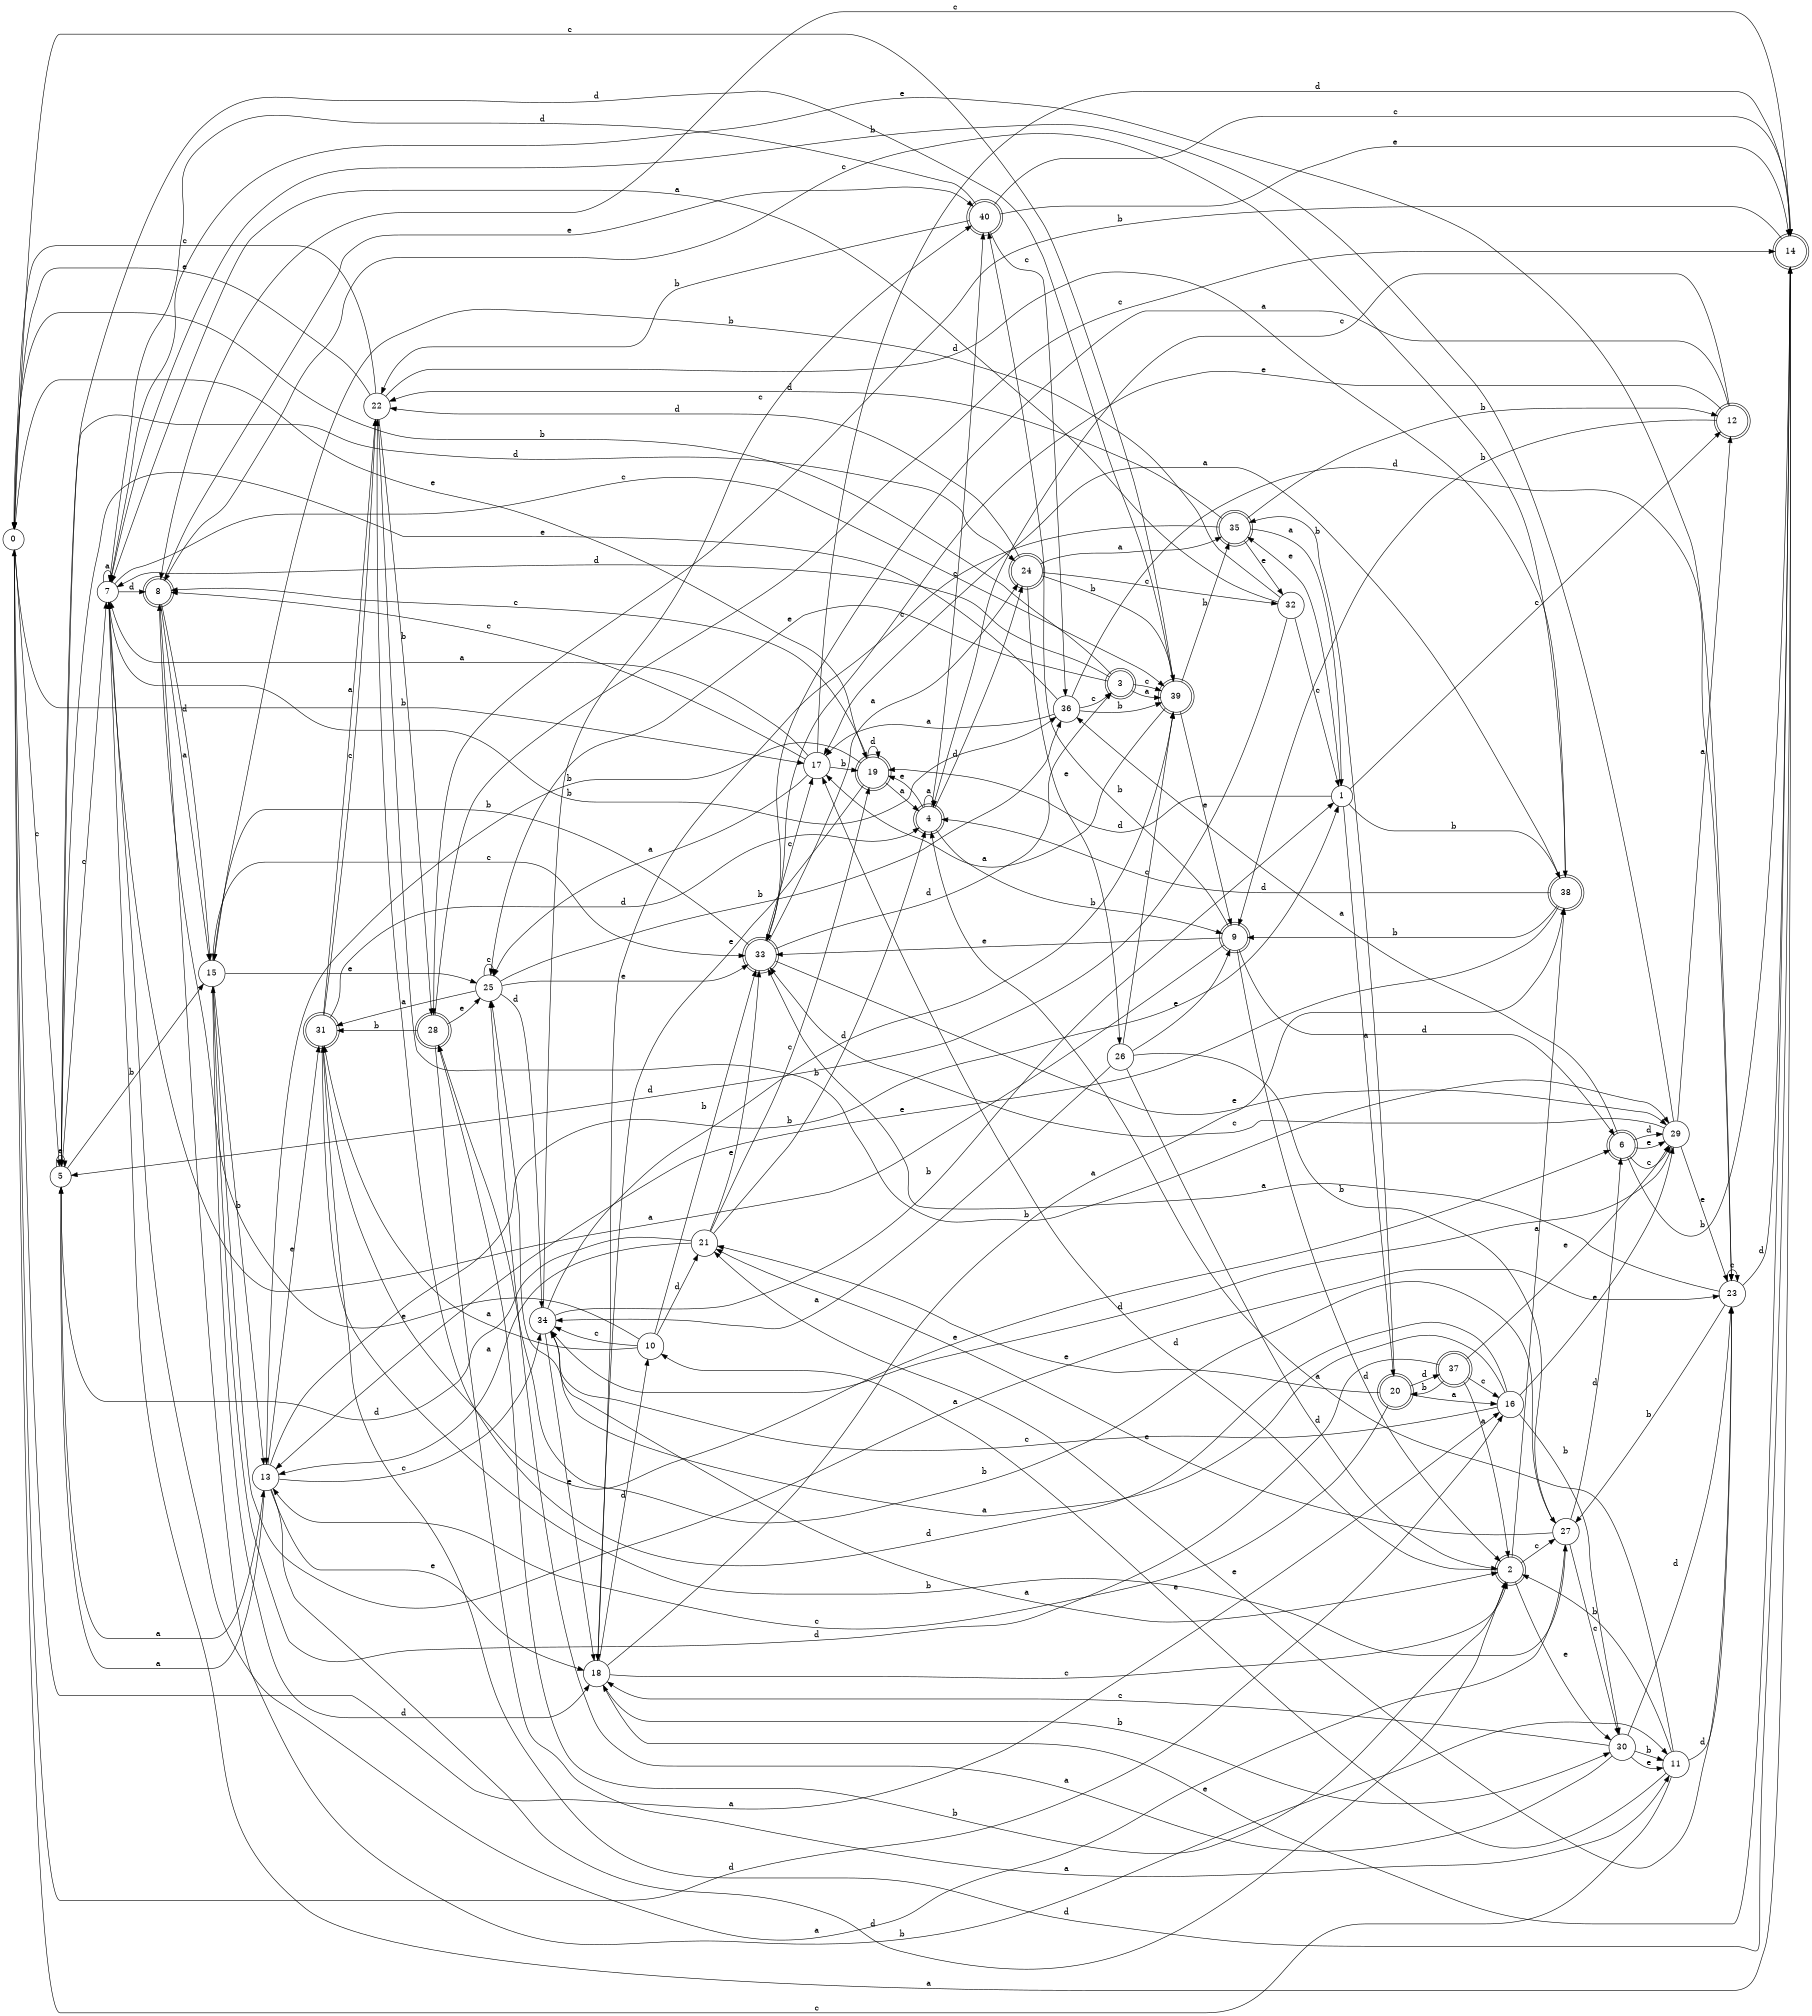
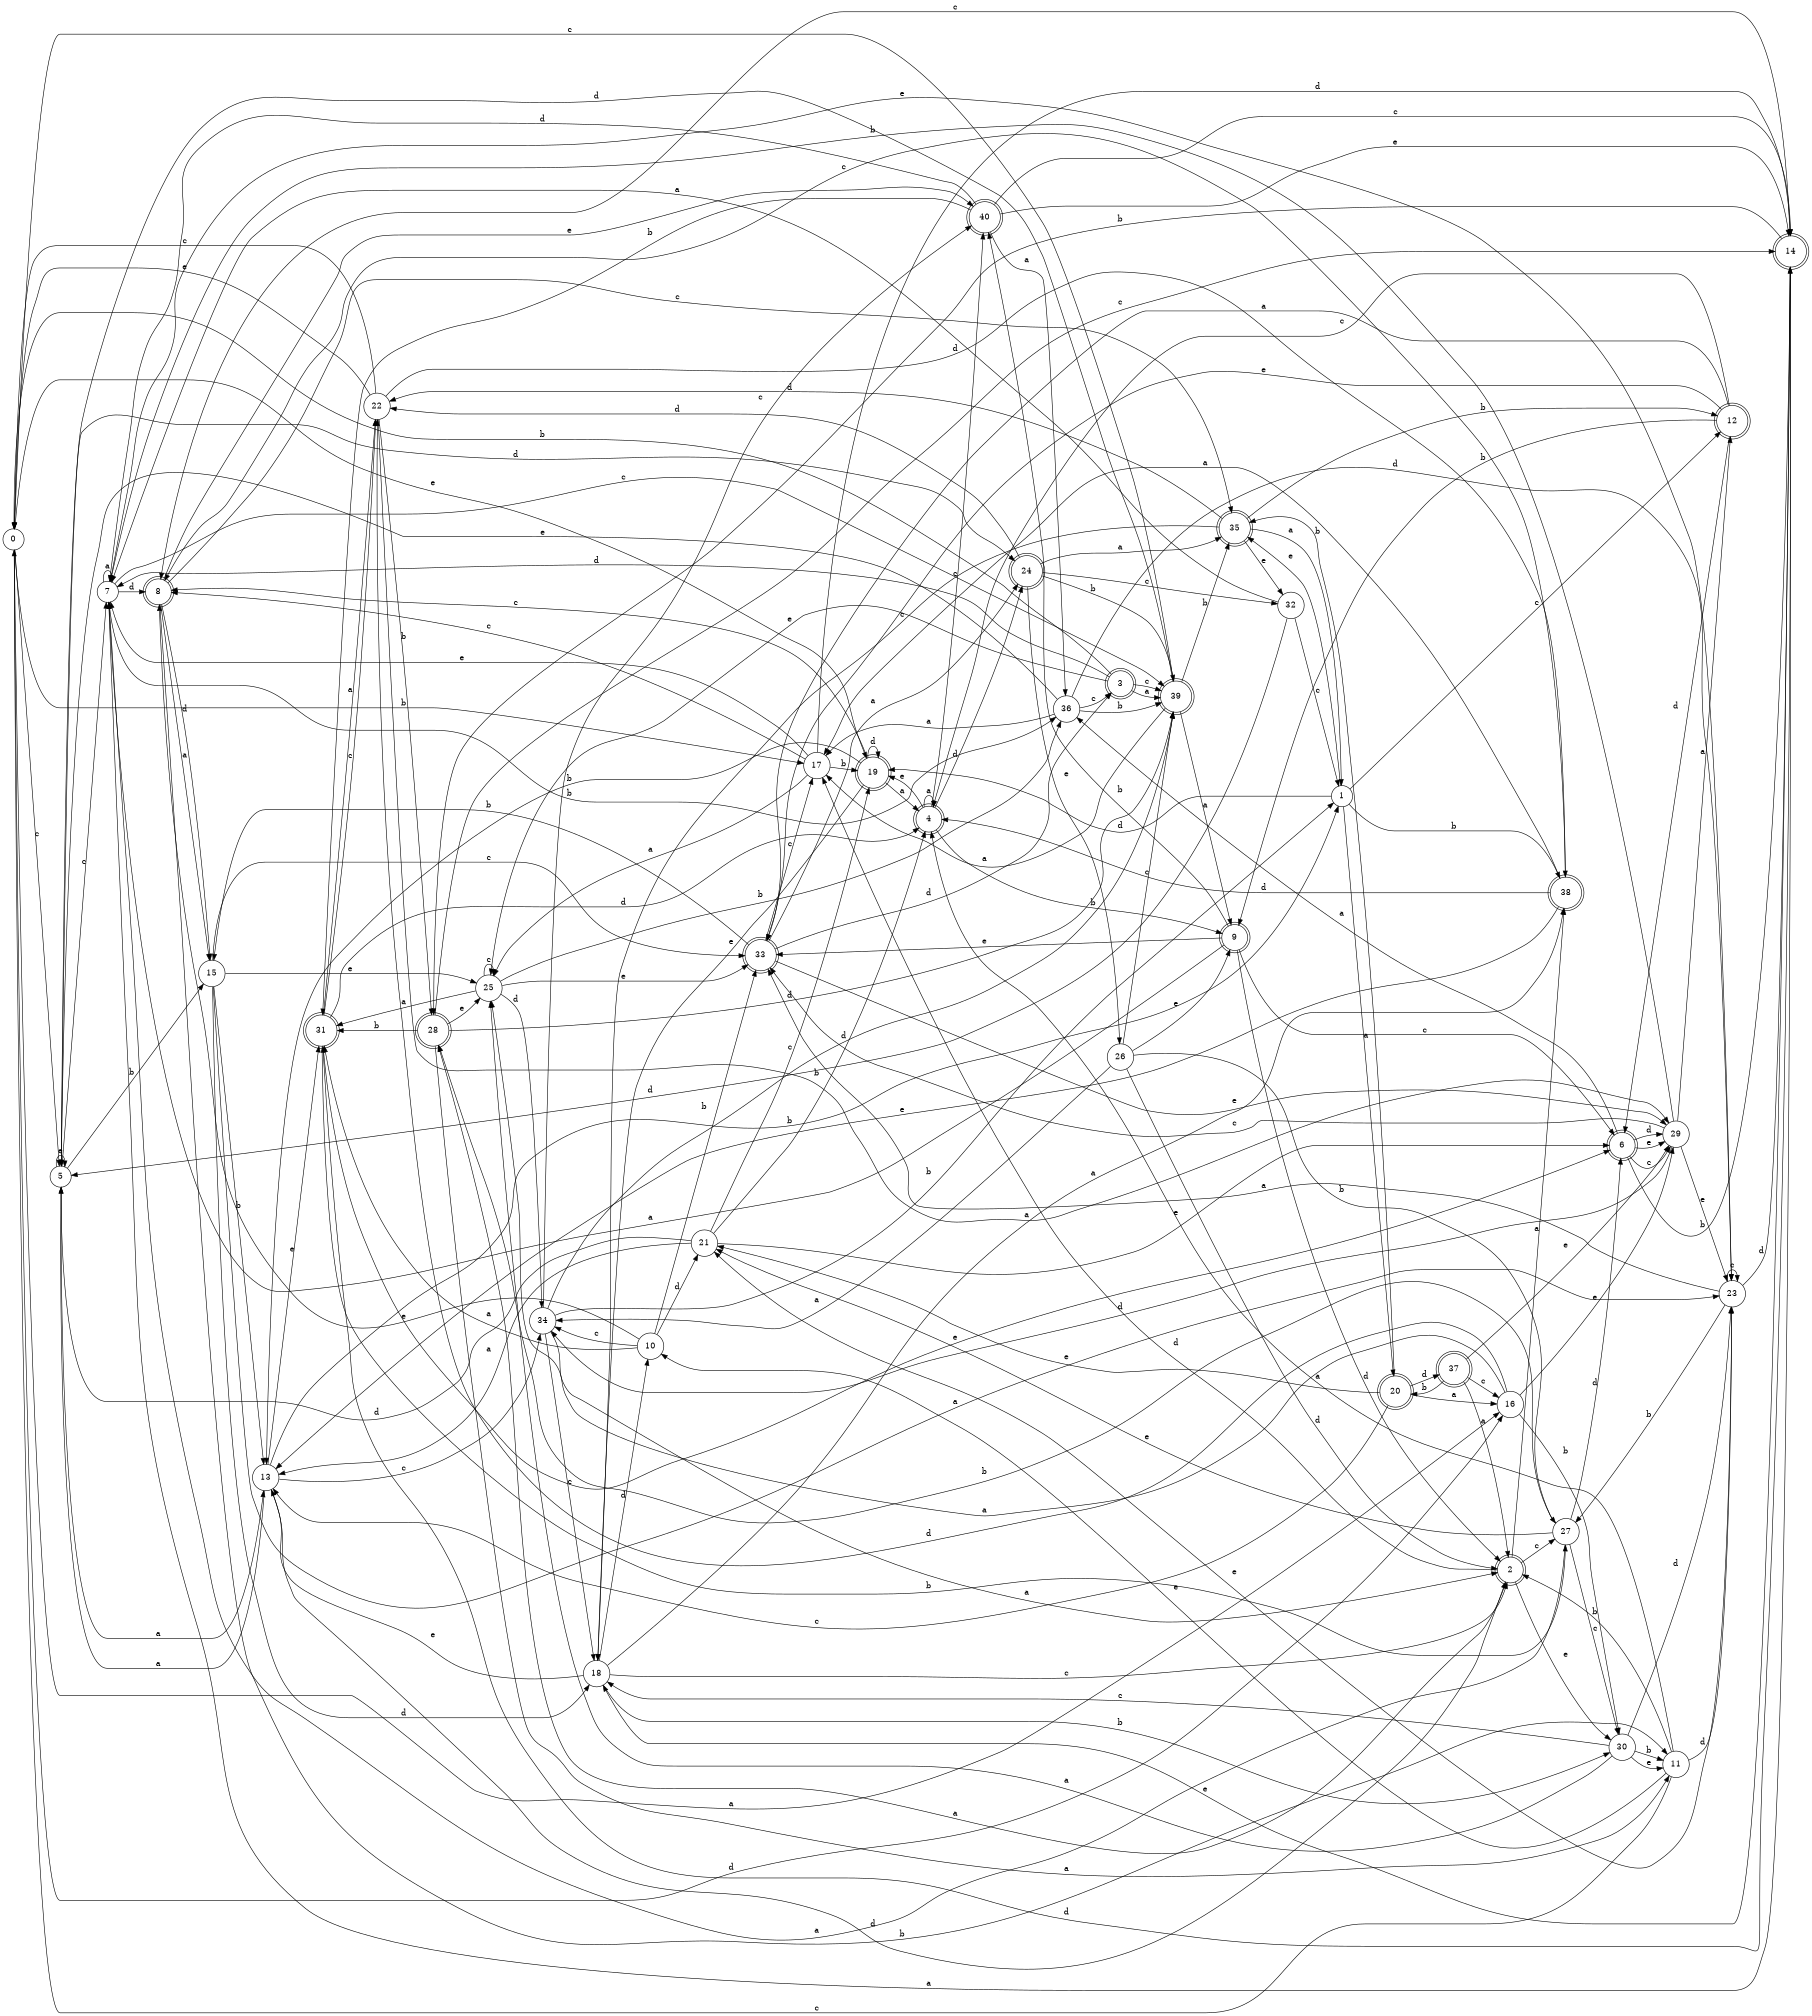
(1027, 260) -> (1027, 260)
none -> (665, 300)
(662, 303) -> (395, 351)
(554, 312) -> none
(462, 658) -> (462, 658)
none -> (1677, 782)
(1205, 805) -> (1205, 805)
(1411, 938) -> none
none -> (884, 982)
(1425, 1030) -> (1425, 1030)
(743, 1112) -> (1169, 1233)
(1027, 1215) -> (1027, 1215)
(1005, 1447) -> none
(570, 1482) -> (570, 1482)
(416, 1571) -> (394, 1628)
(583, 1647) -> none
(955, 1813) -> (955, 1813)
